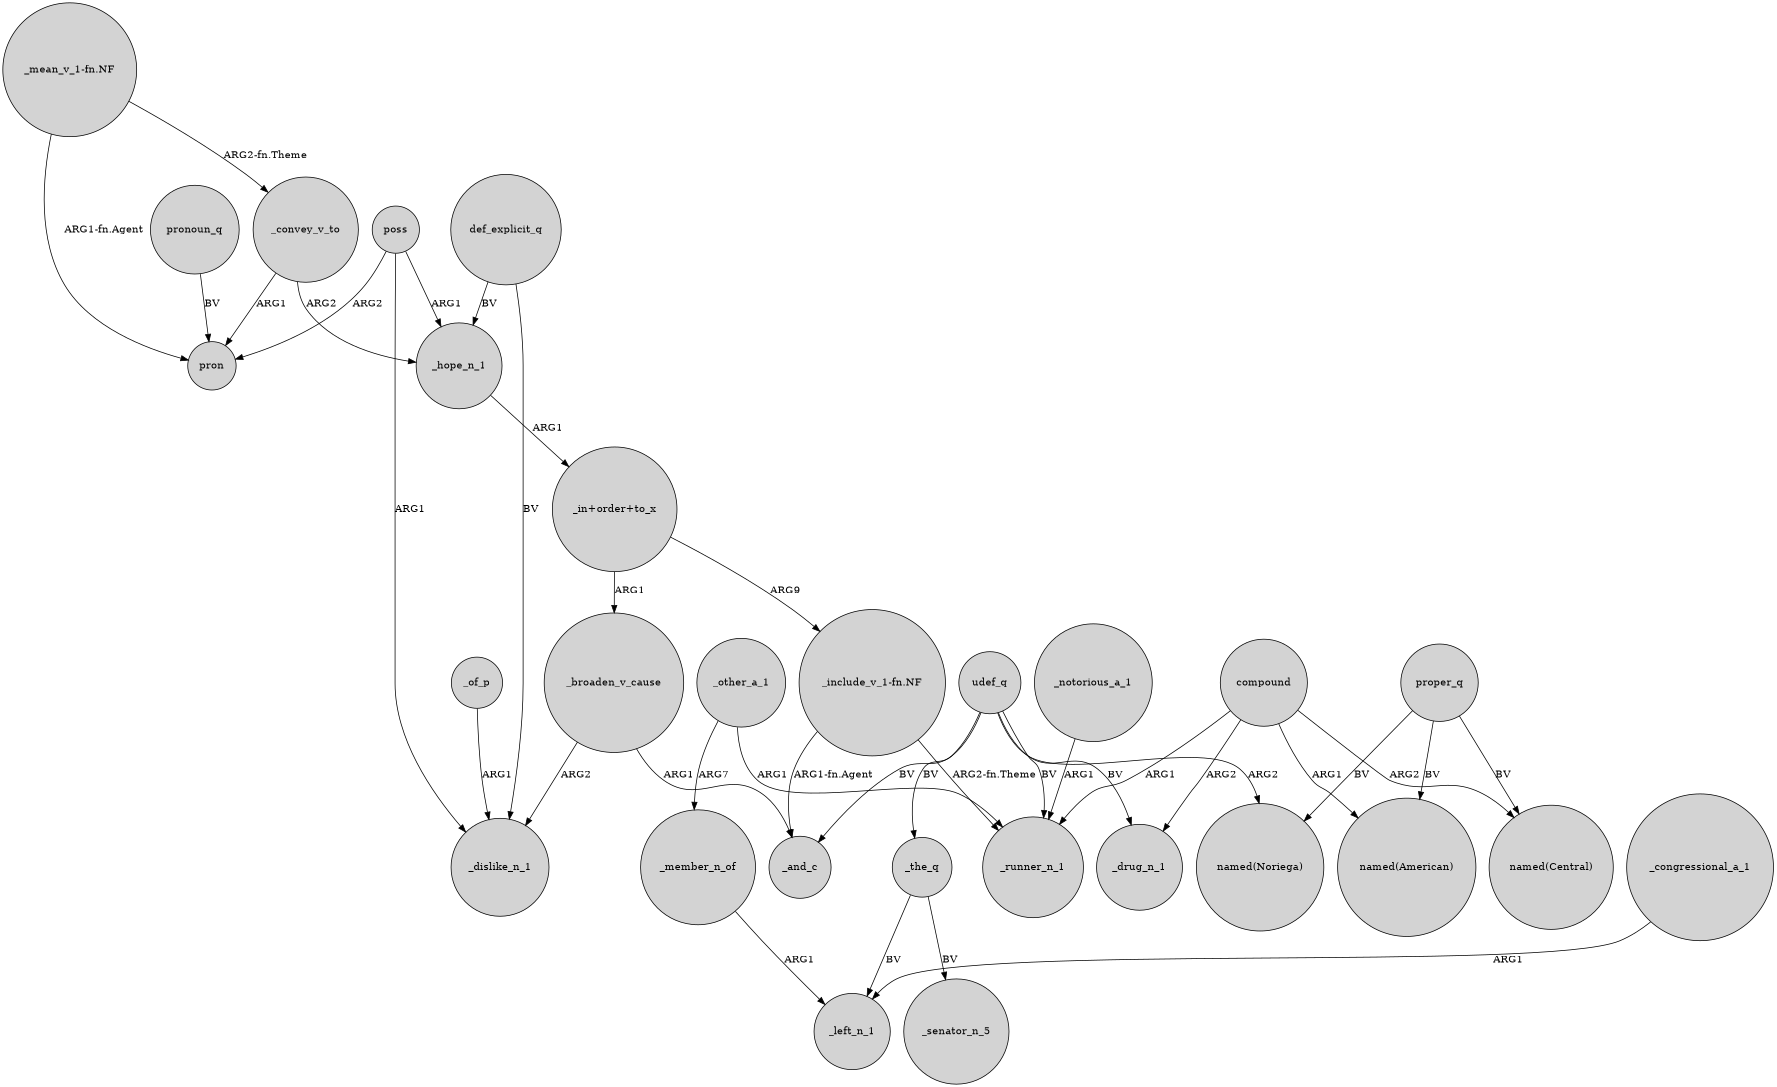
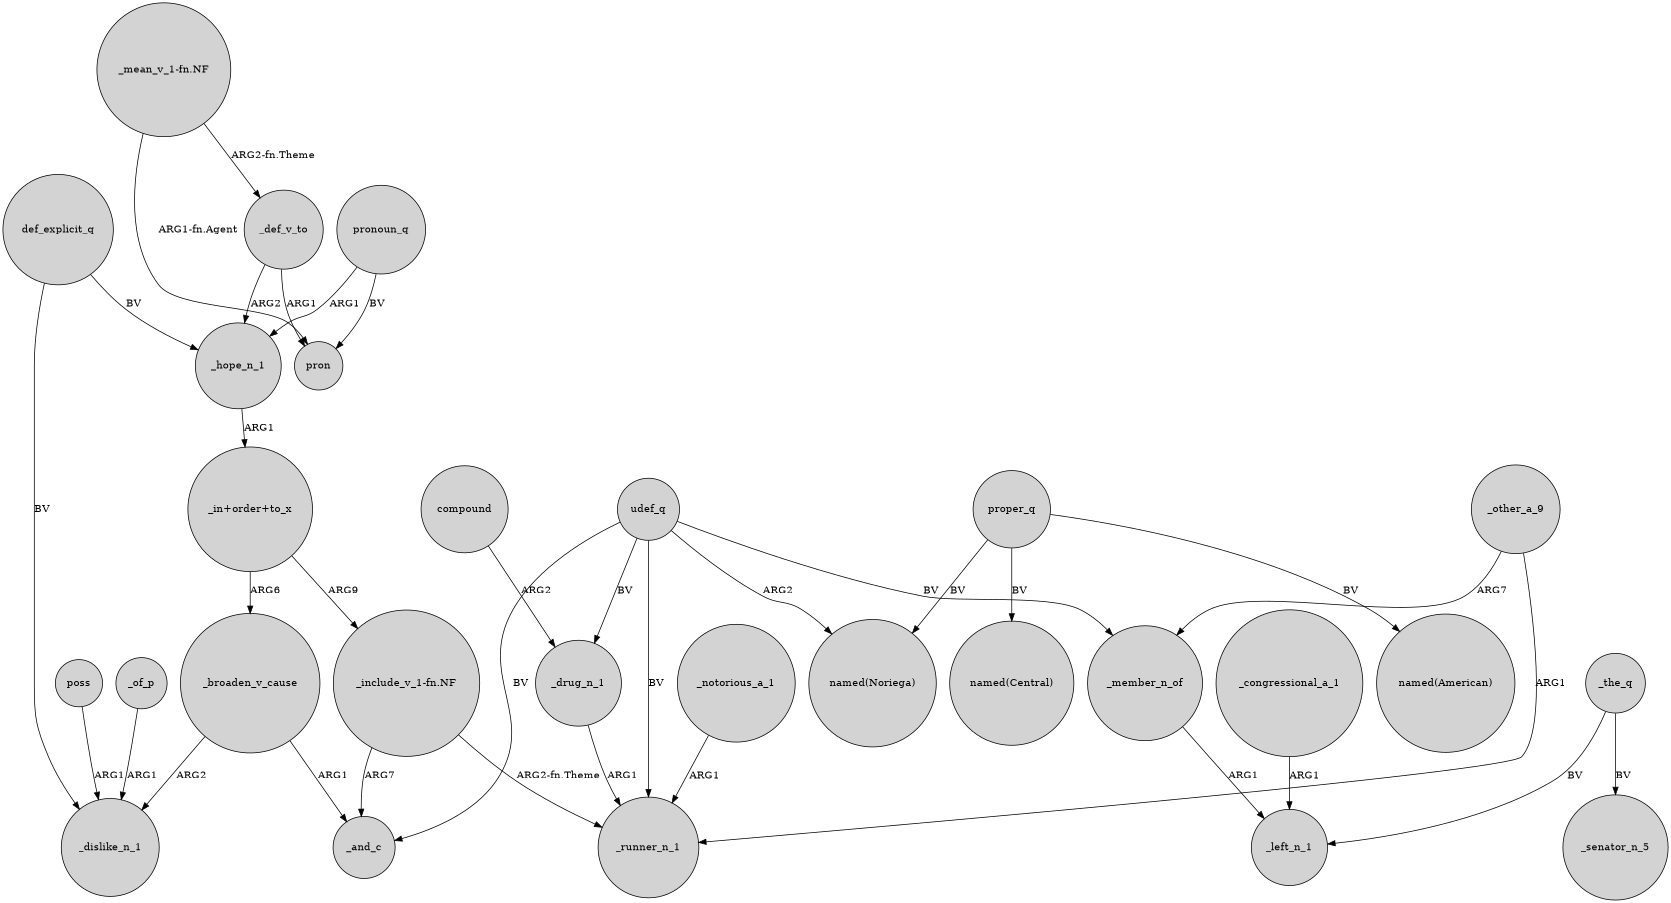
(306, 230) -> (284, 230)
(422, 286) -> (321, 306)
(326, 319) -> none
(630, 591) -> (265, 591)
(741, 683) -> (1516, 509)
(1148, 768) -> (600, 763)
(923, 769) -> (891, 589)
(834, 775) -> (380, 776)
(1308, 775) -> none
(1395, 782) -> none
